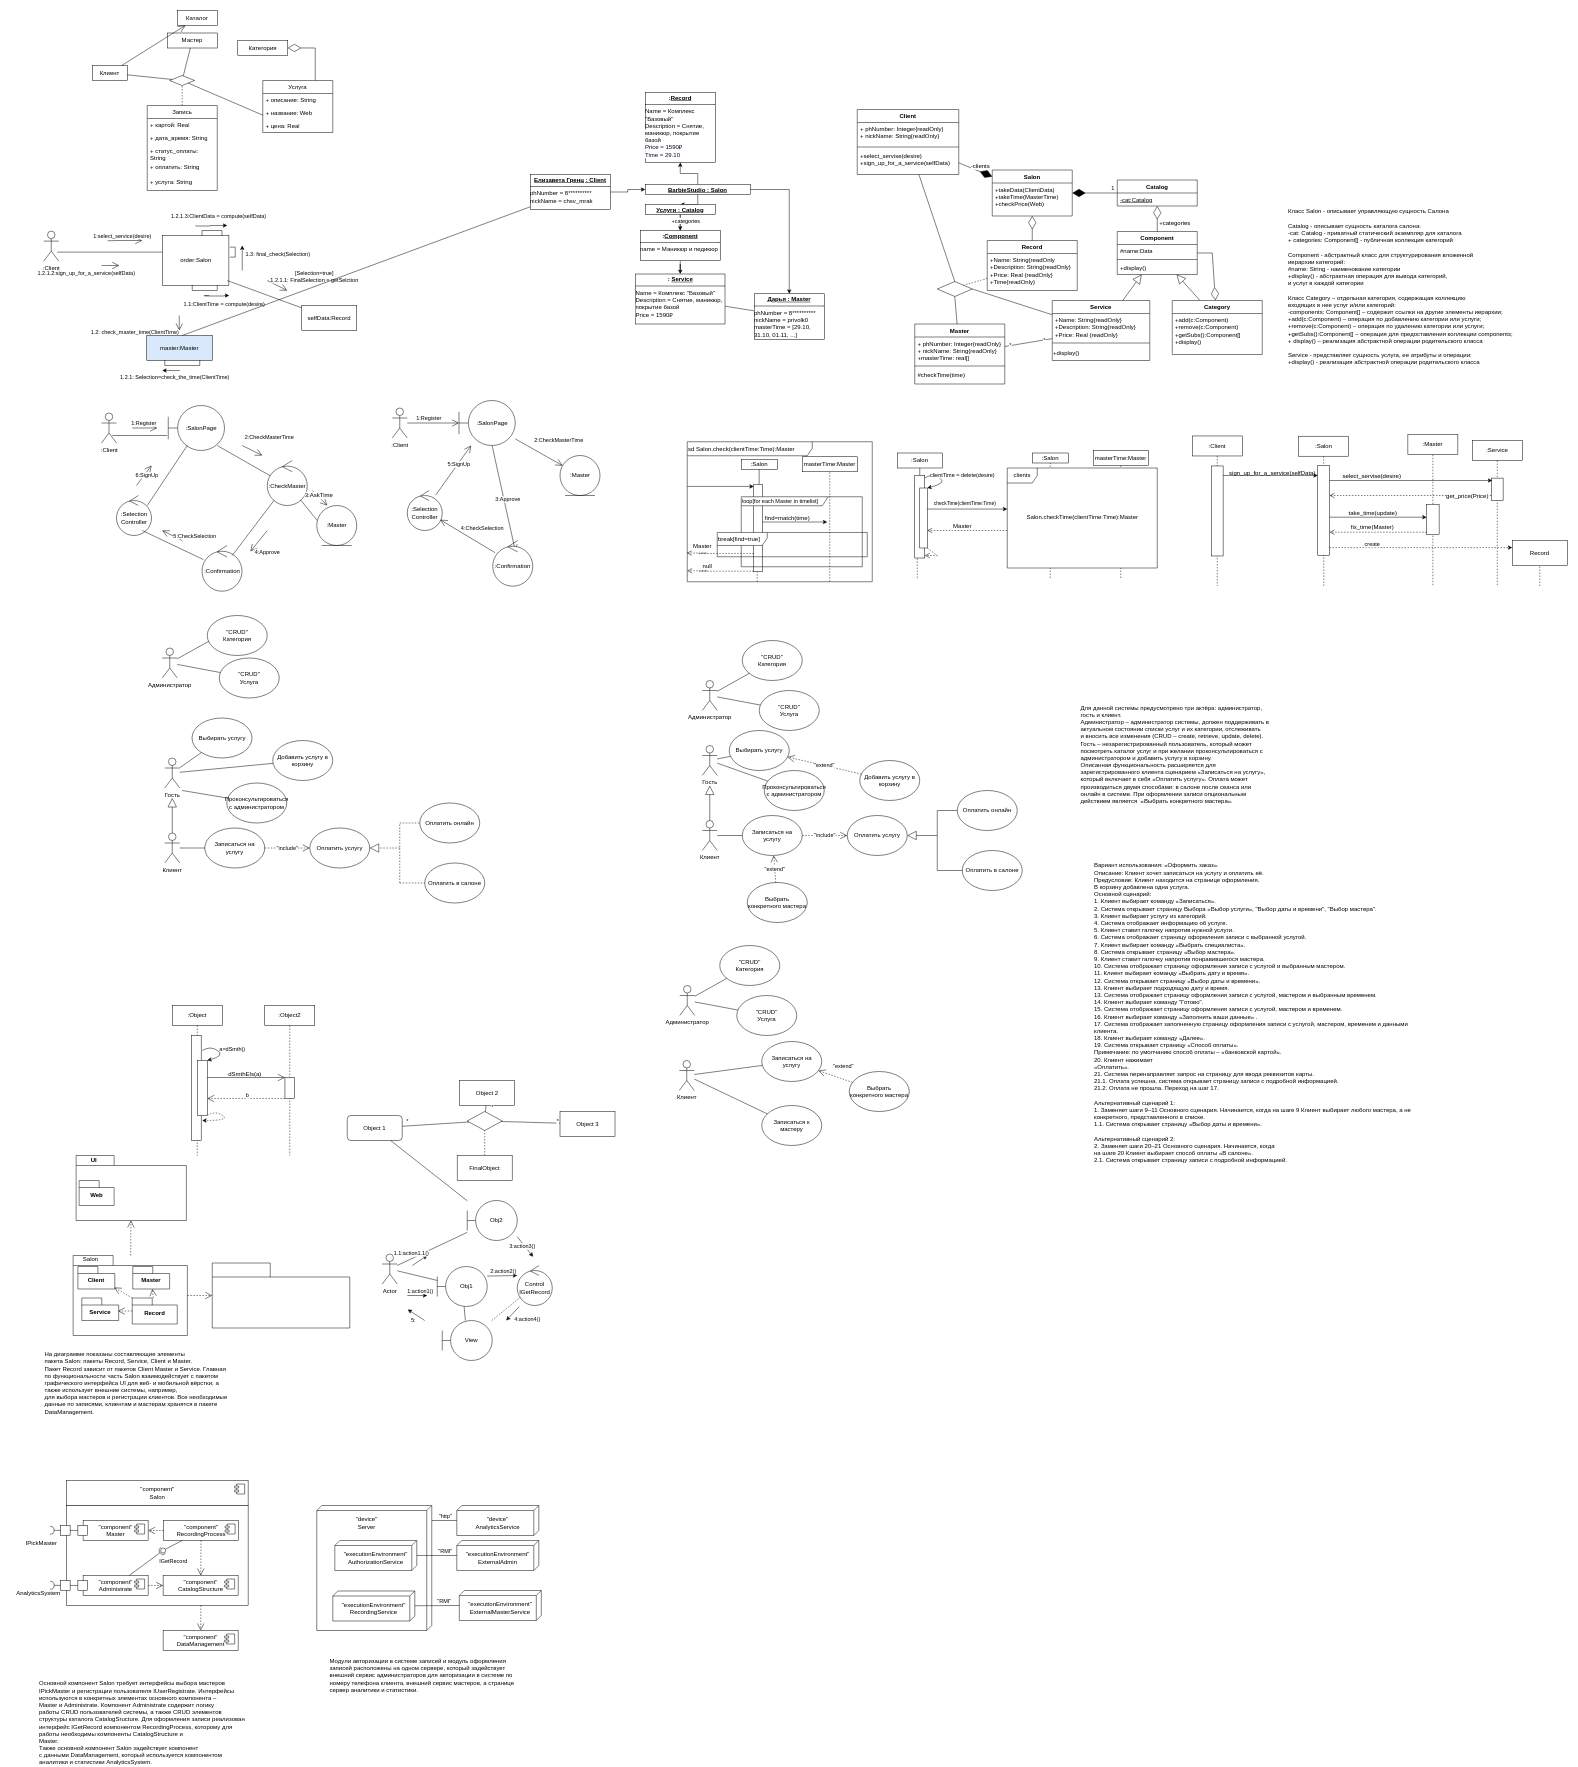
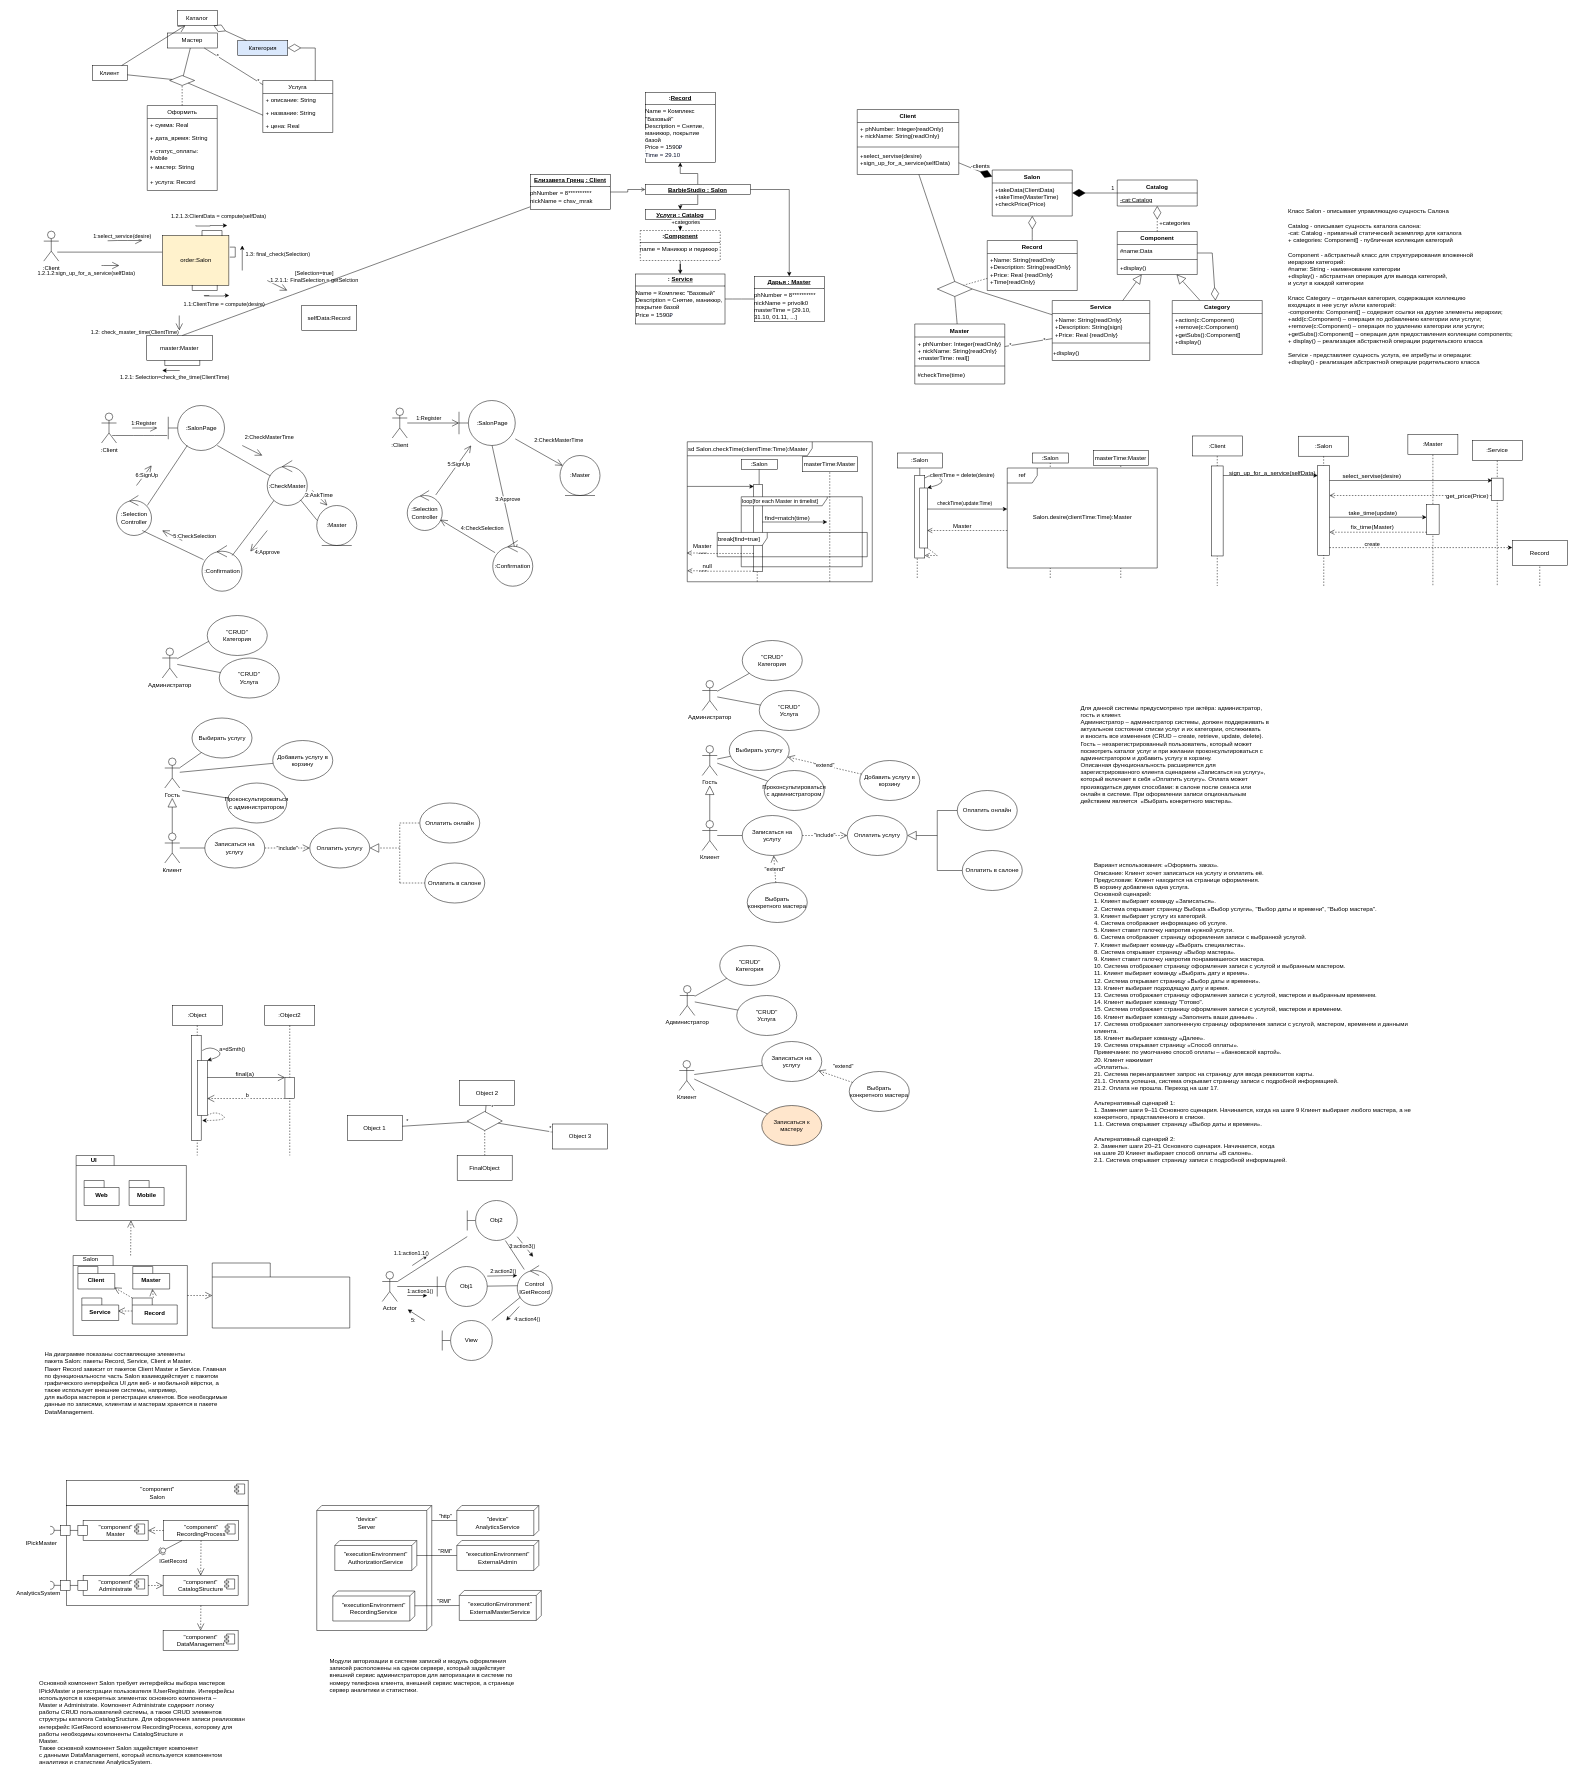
none -> (236, 36)
(263, 48) -> (263, 48)
none -> (232, 65)
(182, 112) -> (182, 112)
(289, 113) -> (293, 113)
(171, 125) -> (169, 125)
(183, 155) -> (183, 155)
(177, 167) -> (174, 167)
(174, 182) -> (175, 182)
(640, 189) -> (641, 189)
(1029, 197) -> (1029, 197)
(680, 209) -> (680, 214)
(1157, 225) -> (1157, 225)
(680, 245) -> (680, 245)
(196, 260) -> (196, 260)
(265, 294) -> none
(789, 316) -> (789, 299)
(1101, 328) -> (1094, 328)
(1211, 331) -> (1211, 331)
(180, 348) -> (180, 348)
(745, 449) -> (750, 449)
(1022, 475) -> (1022, 475)
(965, 503) -> (965, 503)
(1083, 517) -> (1083, 517)
(245, 1074) -> (245, 1074)
(588, 1124) -> (580, 1136)
(792, 1125) -> (792, 1125)
(375, 1128) -> (375, 1128)
(429, 1171) -> (515, 1255)
(97, 1193) -> (102, 1193)
none -> (147, 1193)
(390, 1269) -> (390, 1286)
(505, 1310) -> (505, 1310)
(465, 1313) -> (502, 1286)
